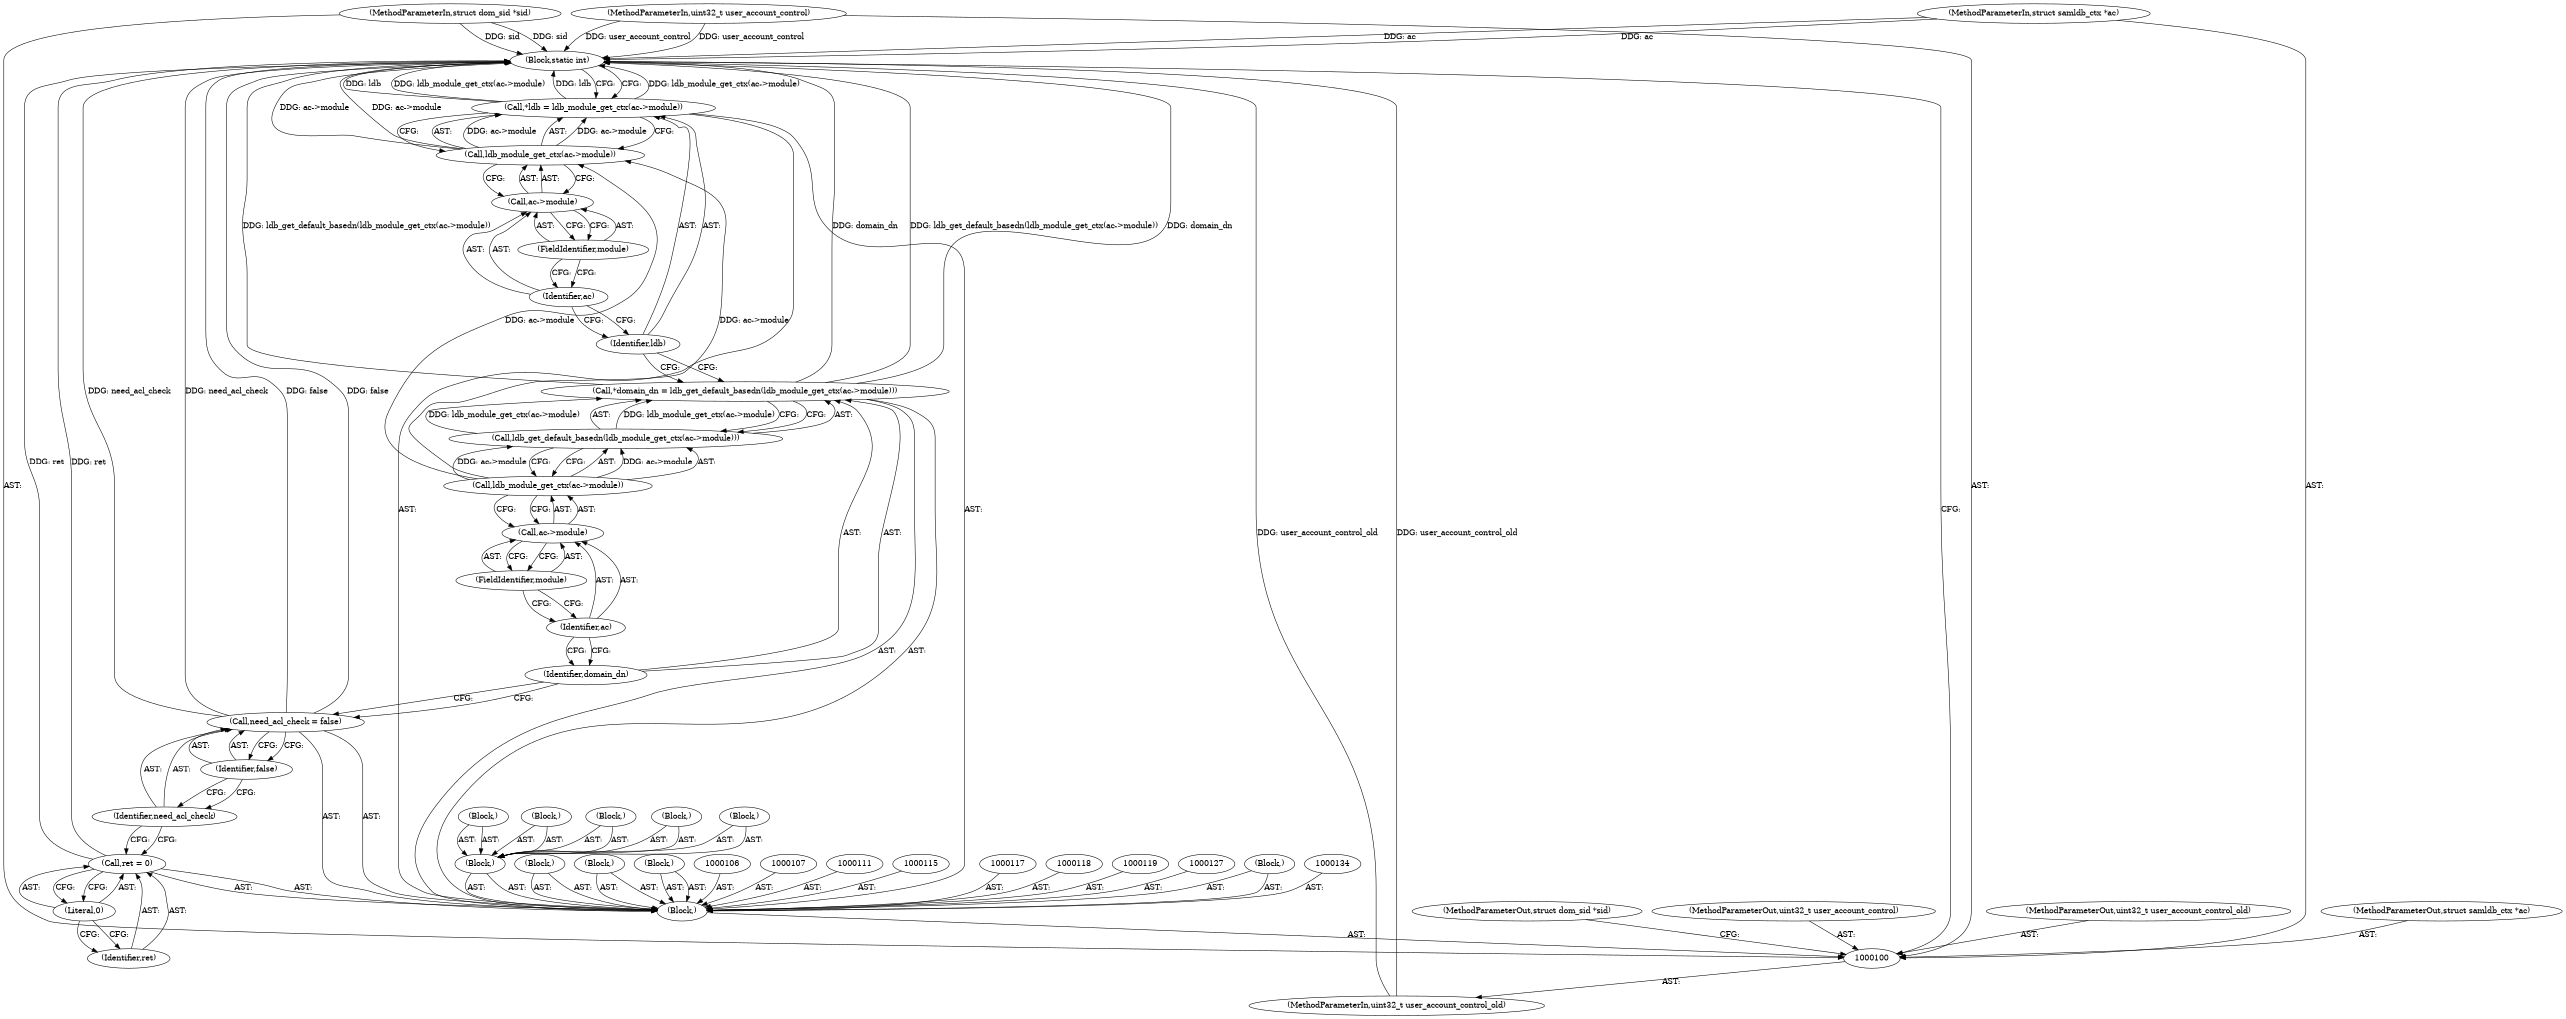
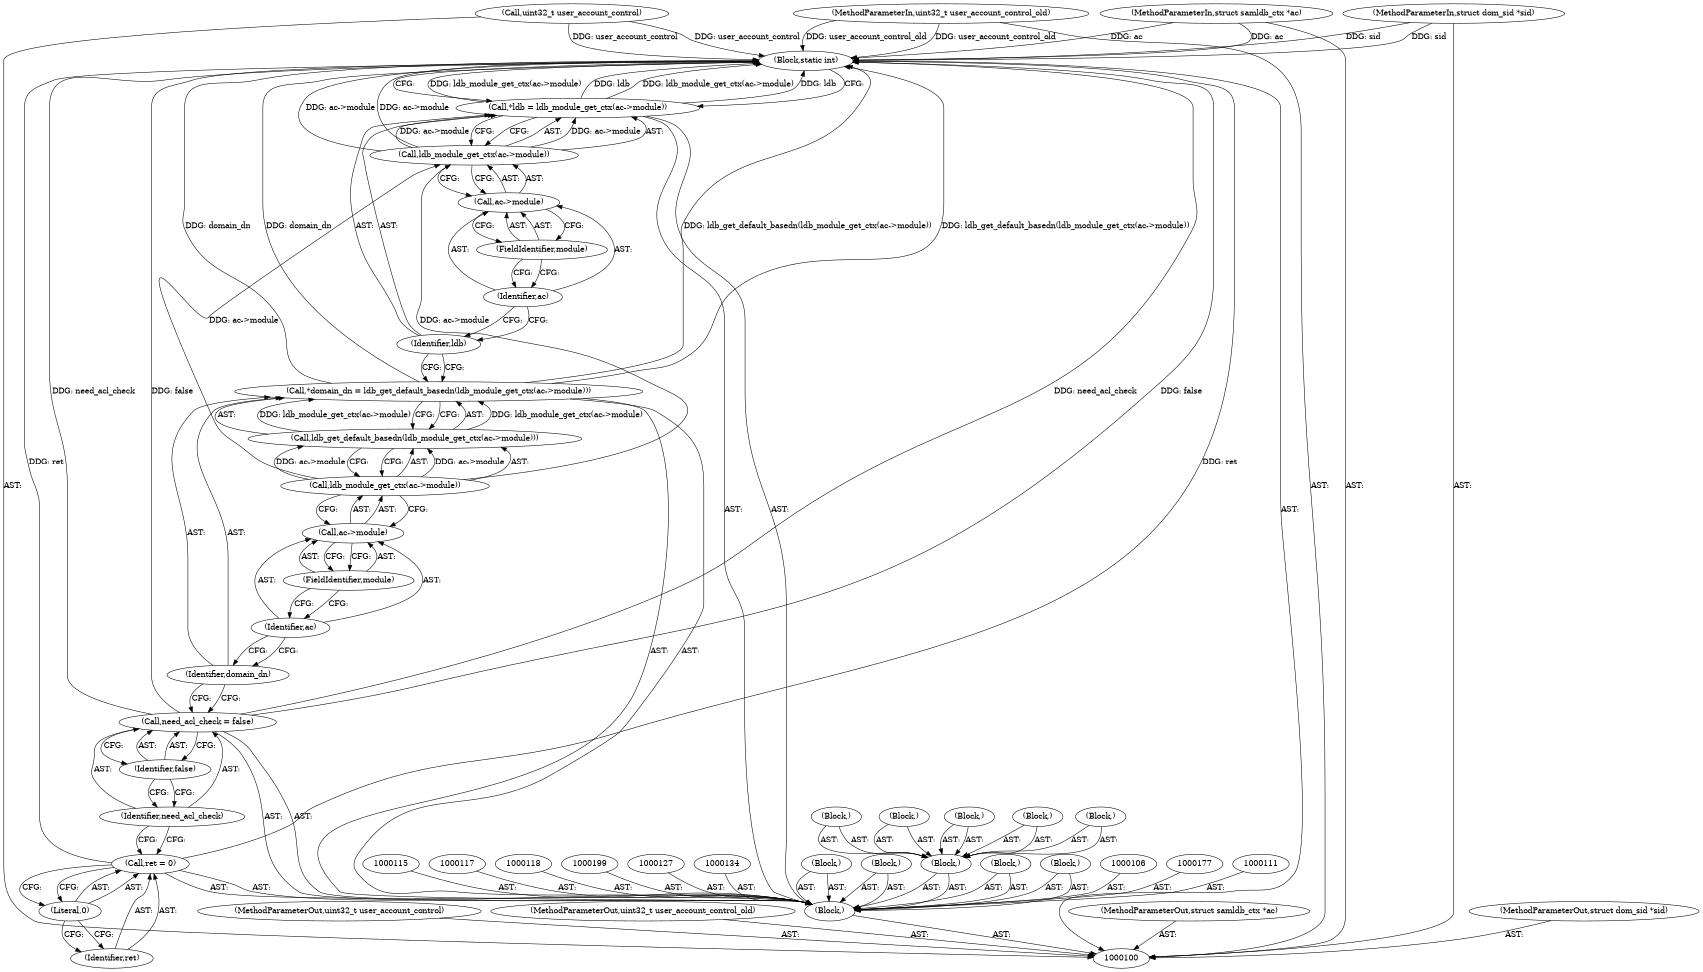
(709, 14) -> (572, 14)
(1952, 510) -> (1291, 510)
(789, 864) -> (1195, 864)
(1140, 864) -> (590, 864)
(1731, 935) -> (1516, 935)
(1663, 979) -> (1307, 437)
